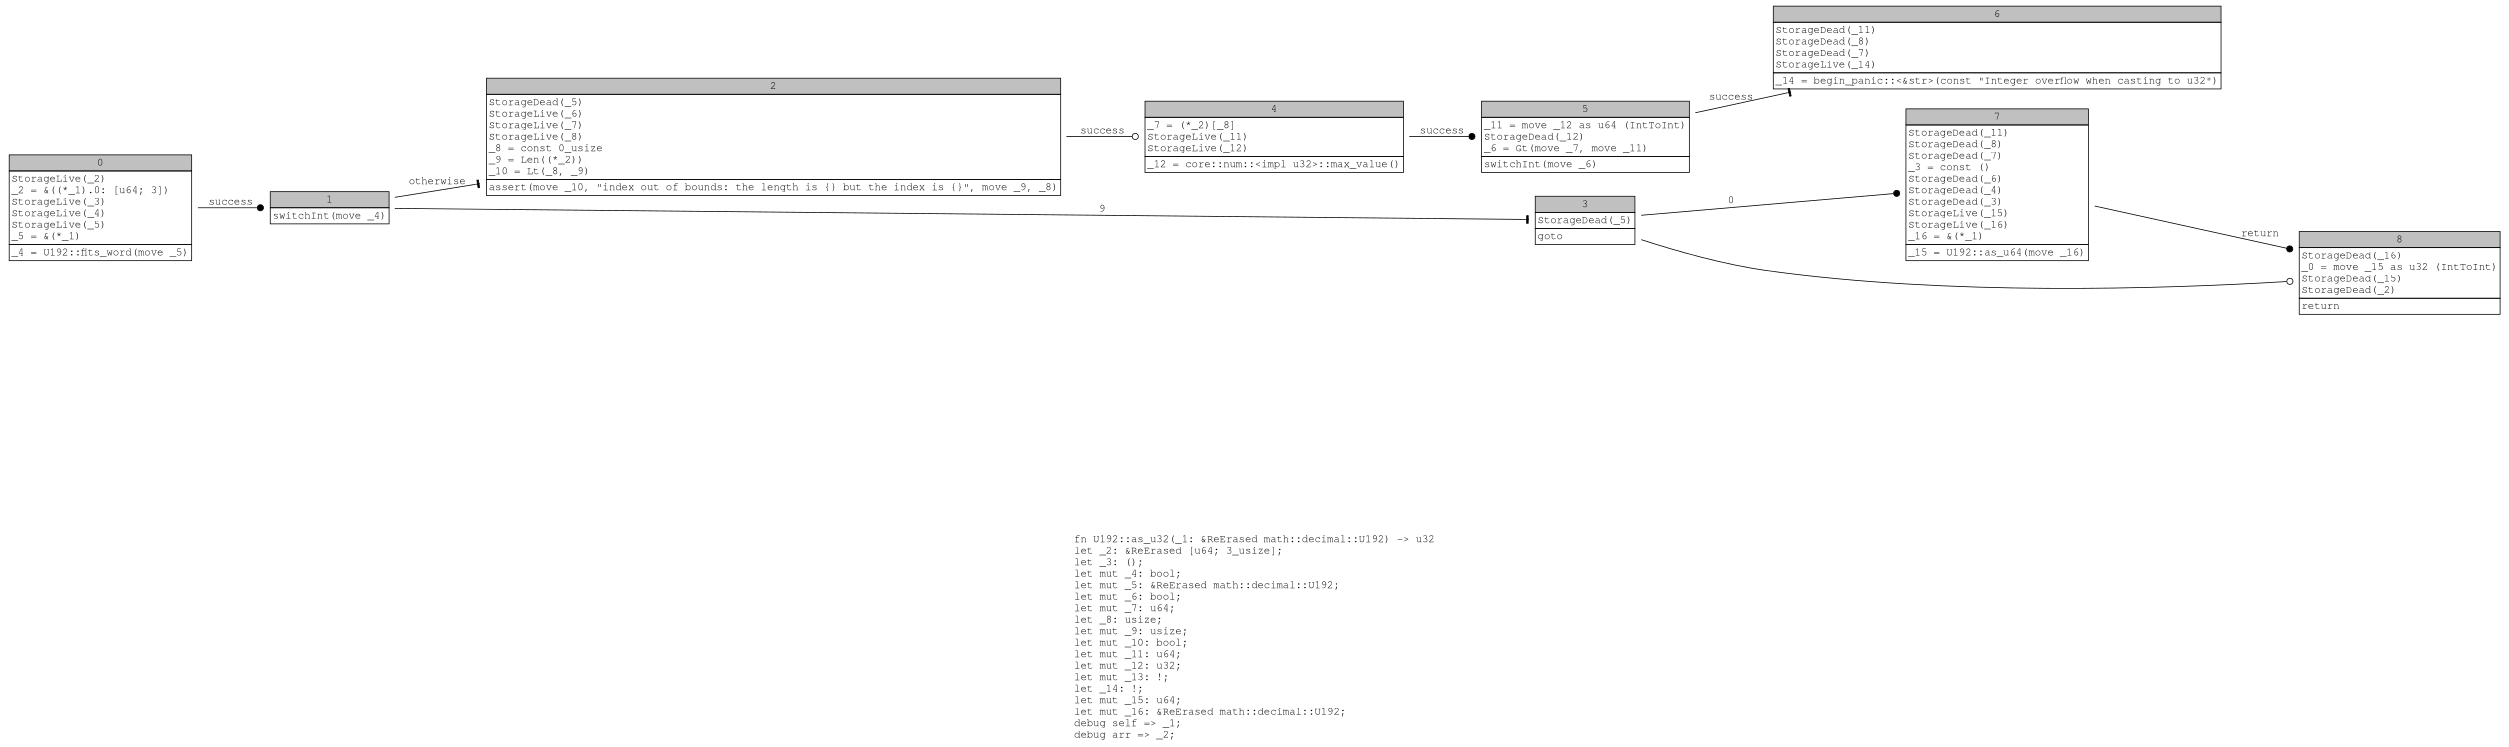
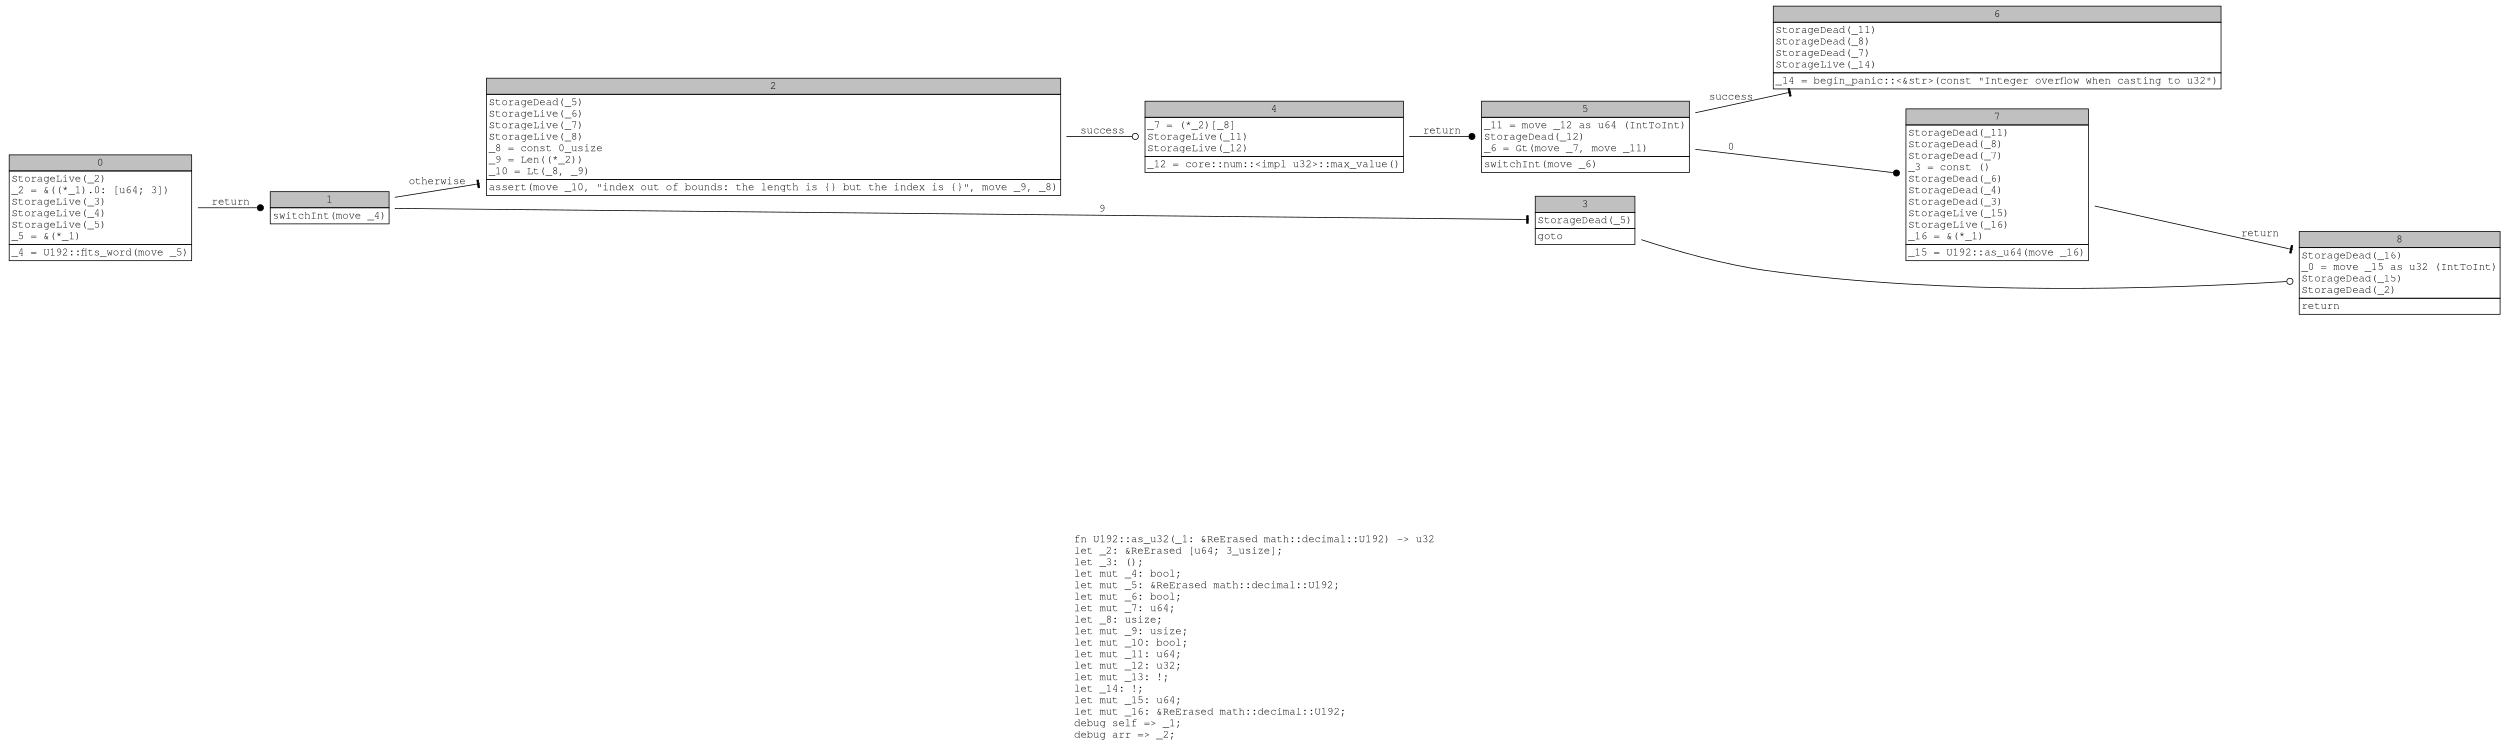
(1442, 131) -> (1442, 131)
(231, 202) -> (231, 202)
(1767, 204) -> (1794, 161)
(2192, 227) -> (2192, 227)
